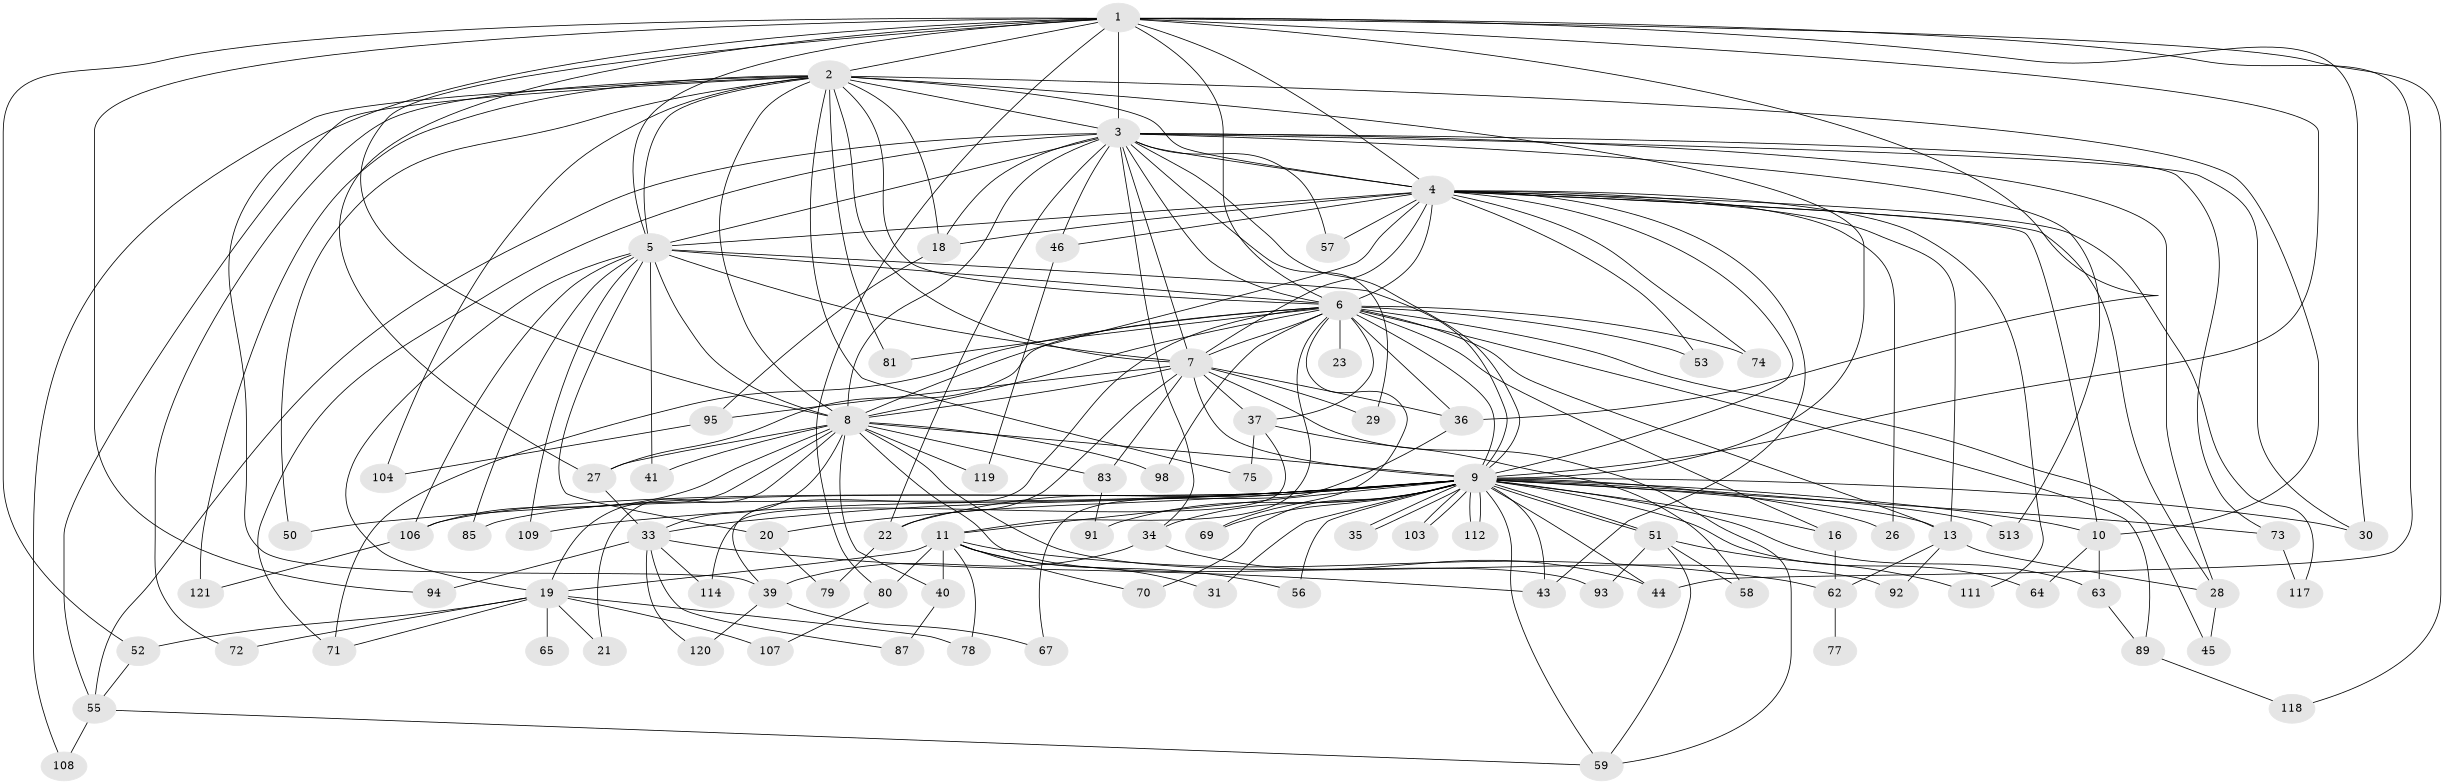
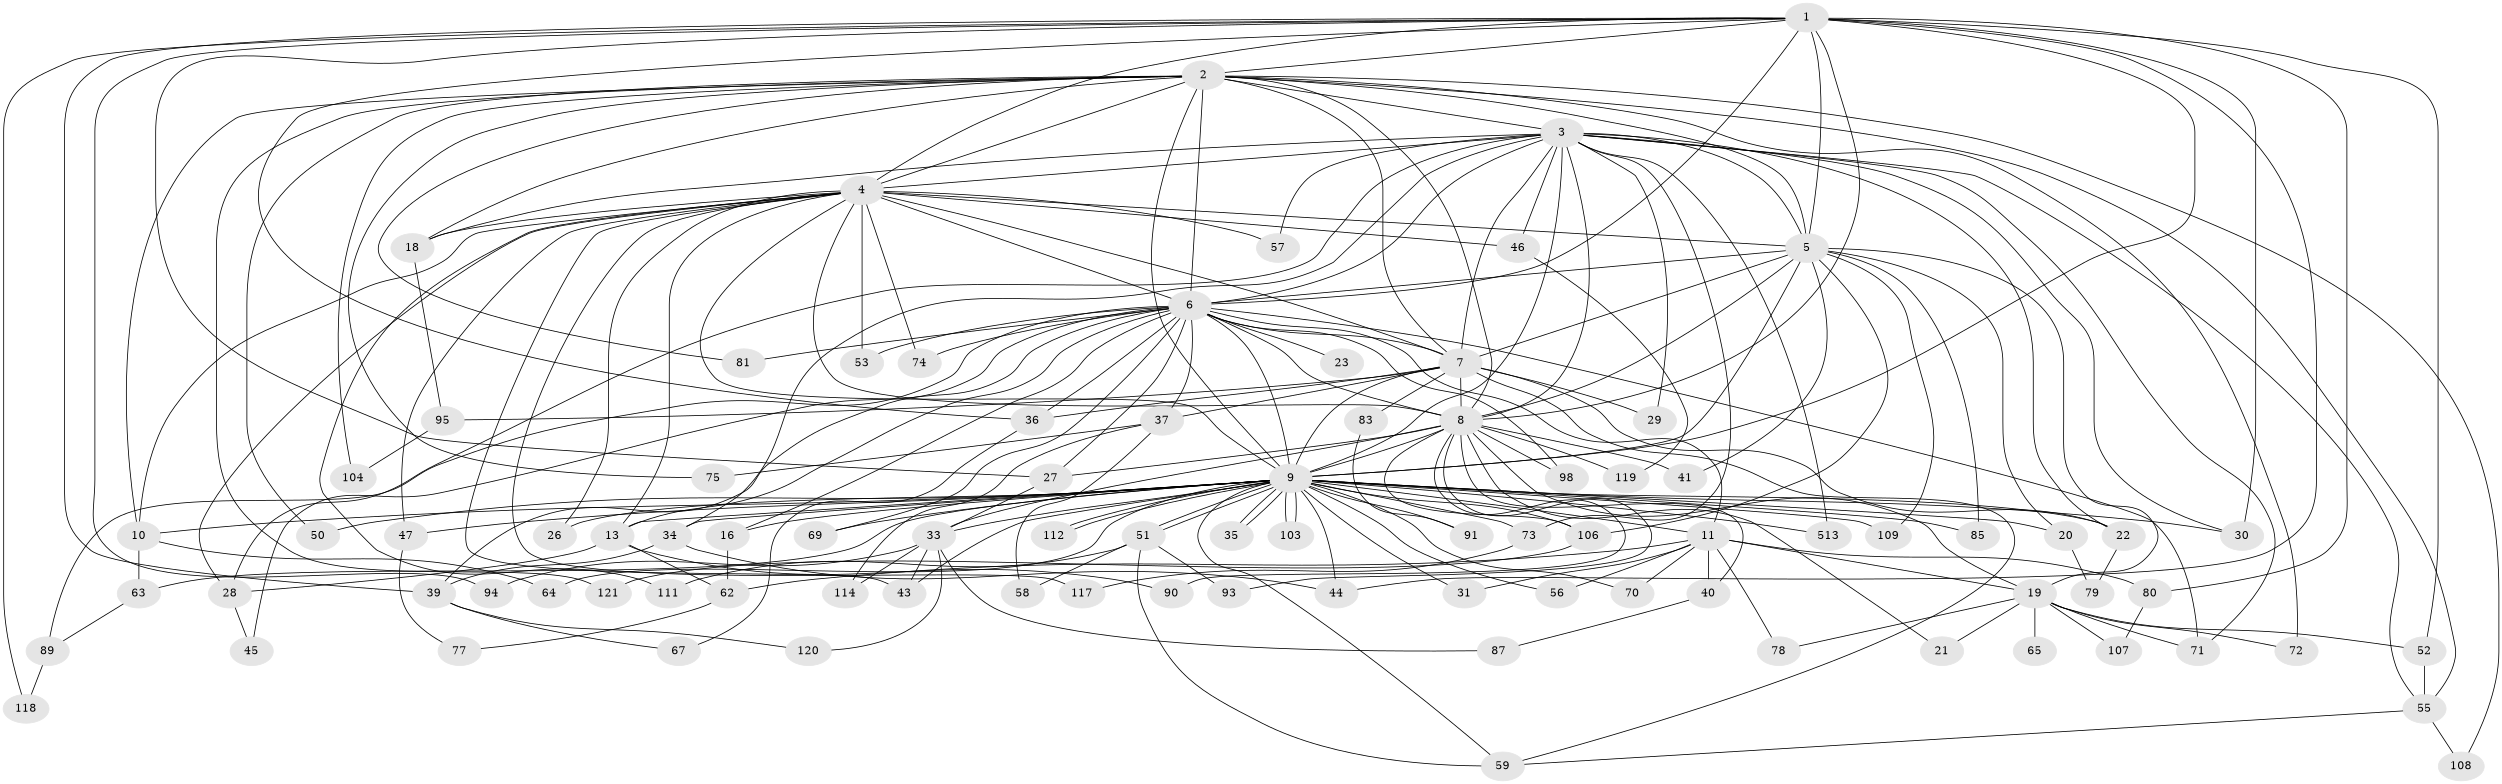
(1118, 75) -> none
(976, 450) -> none
none -> (406, 536)
(1897, 594) -> (1172, 594)
